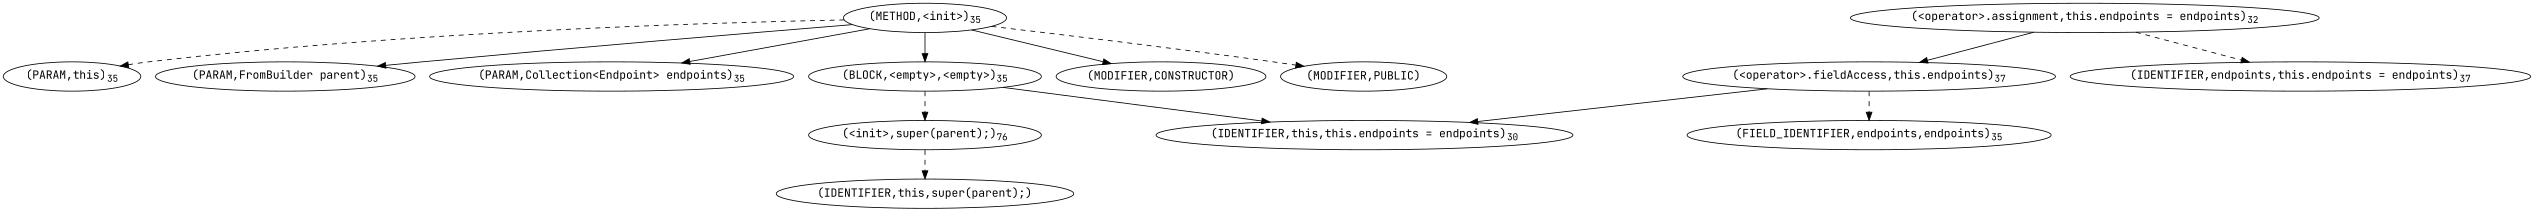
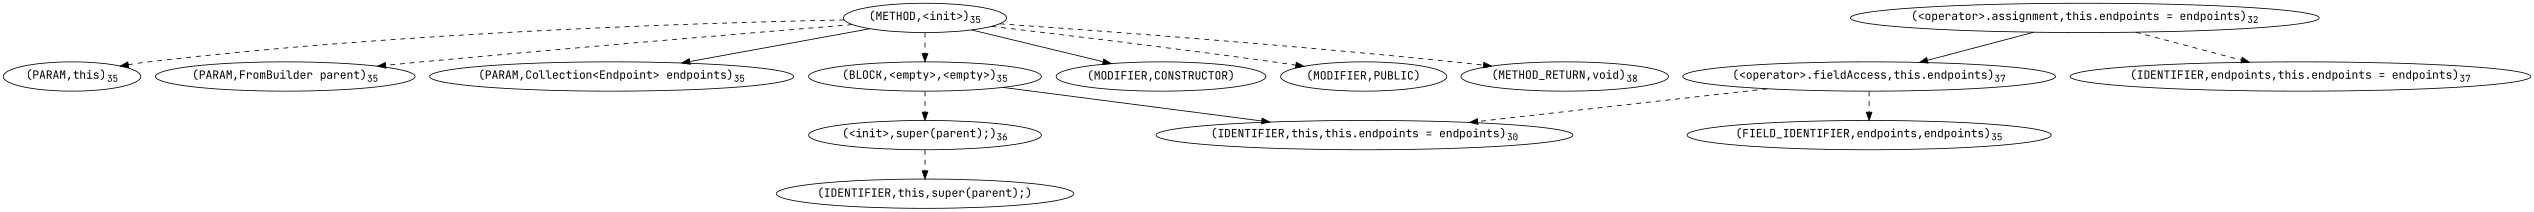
(925, 43) -> (925, 43)
(619, 44) -> (619, 44)
none -> (1565, 77)
(1623, 105) -> (1623, 105)
(1002, 134) -> (1002, 134)
